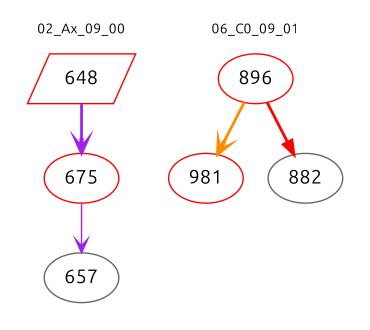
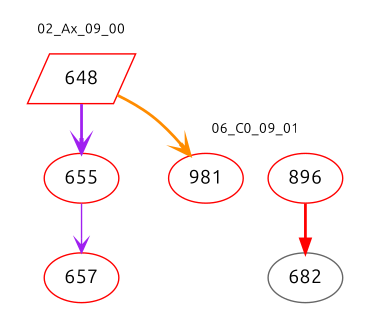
(234, 122) -> (137, 106)
(82, 178) -> (82, 178)
(305, 178) -> (305, 278)
(82, 278) -> (82, 278)
